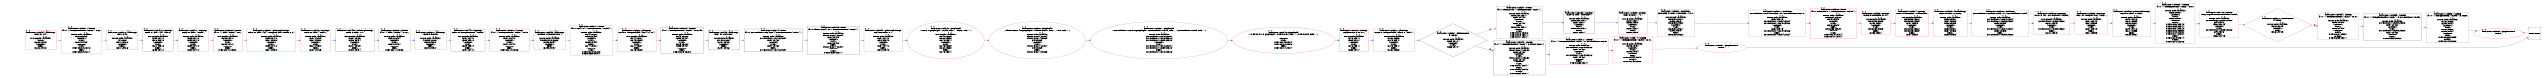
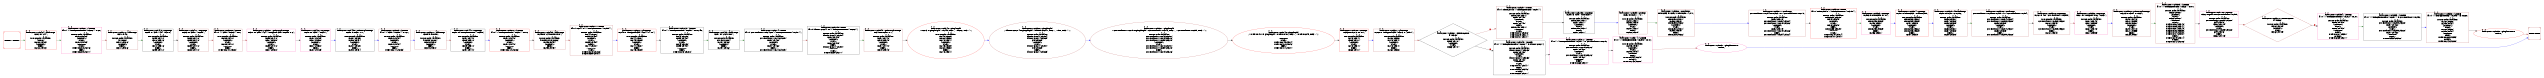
(2526, 33) -> (2525, 34)
none -> (12, 40)
